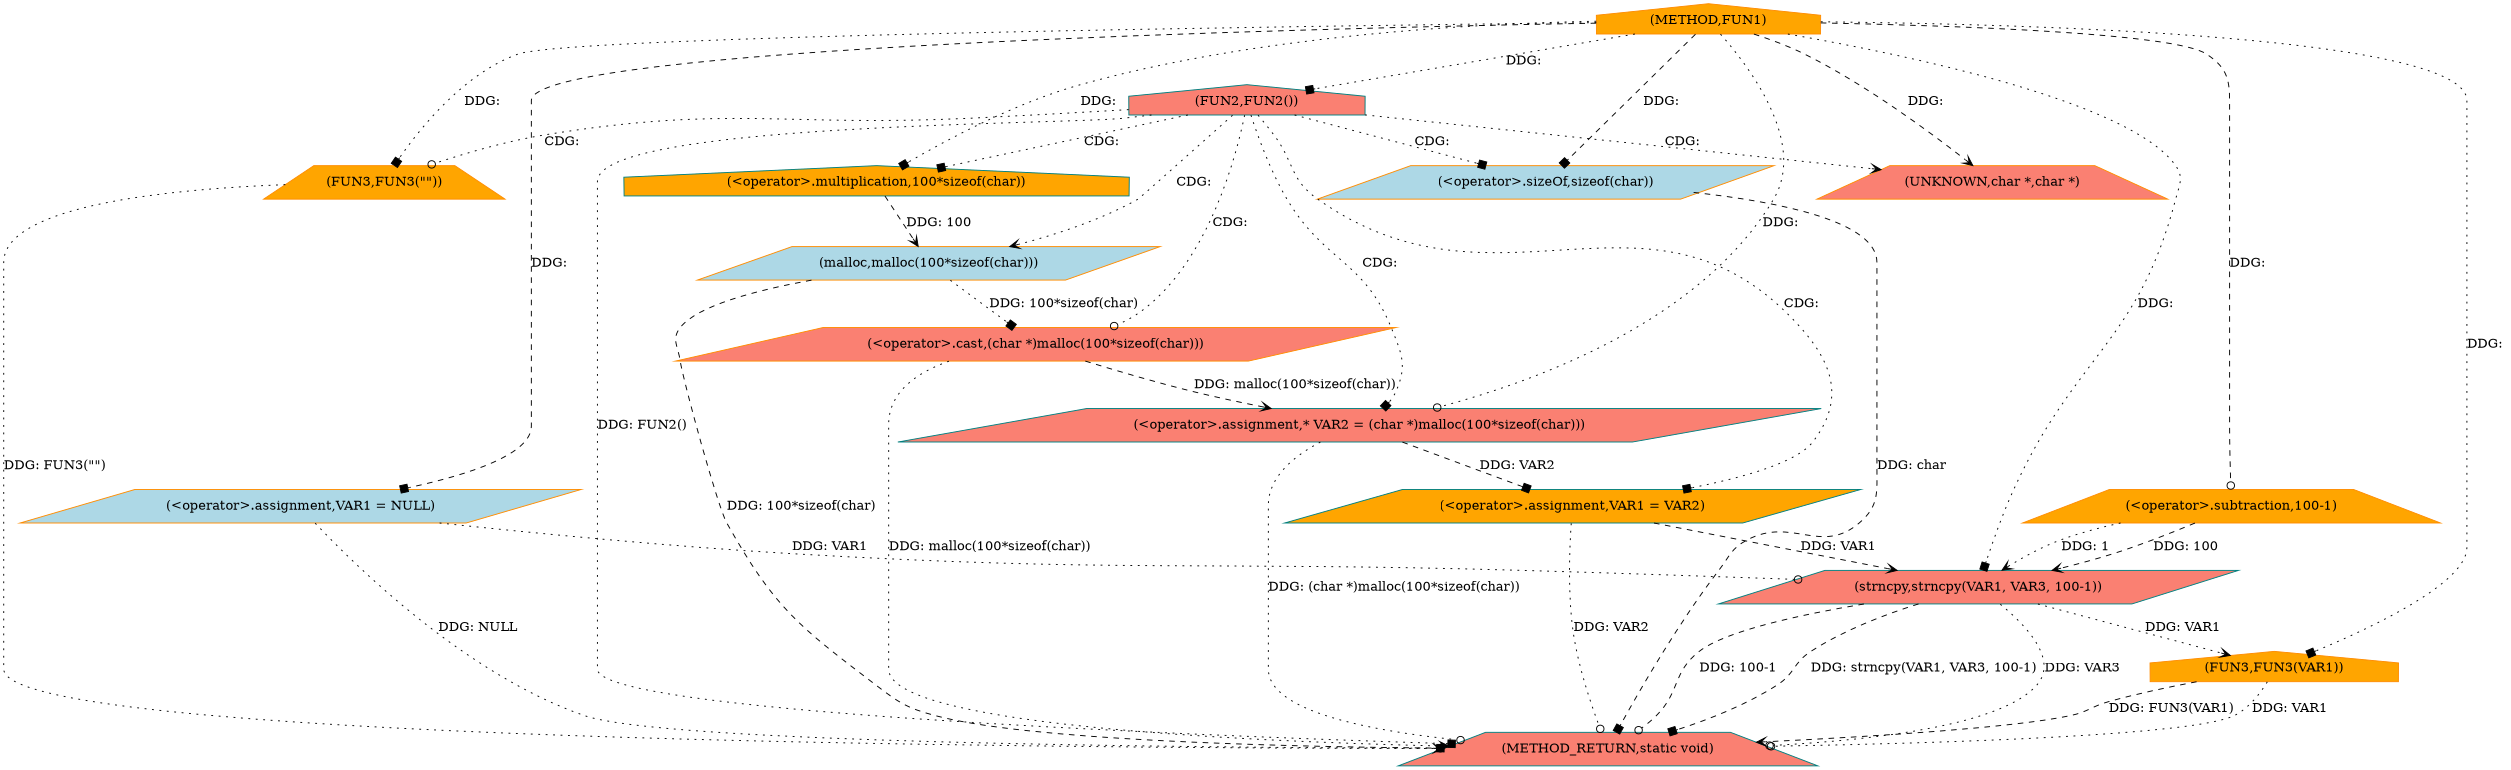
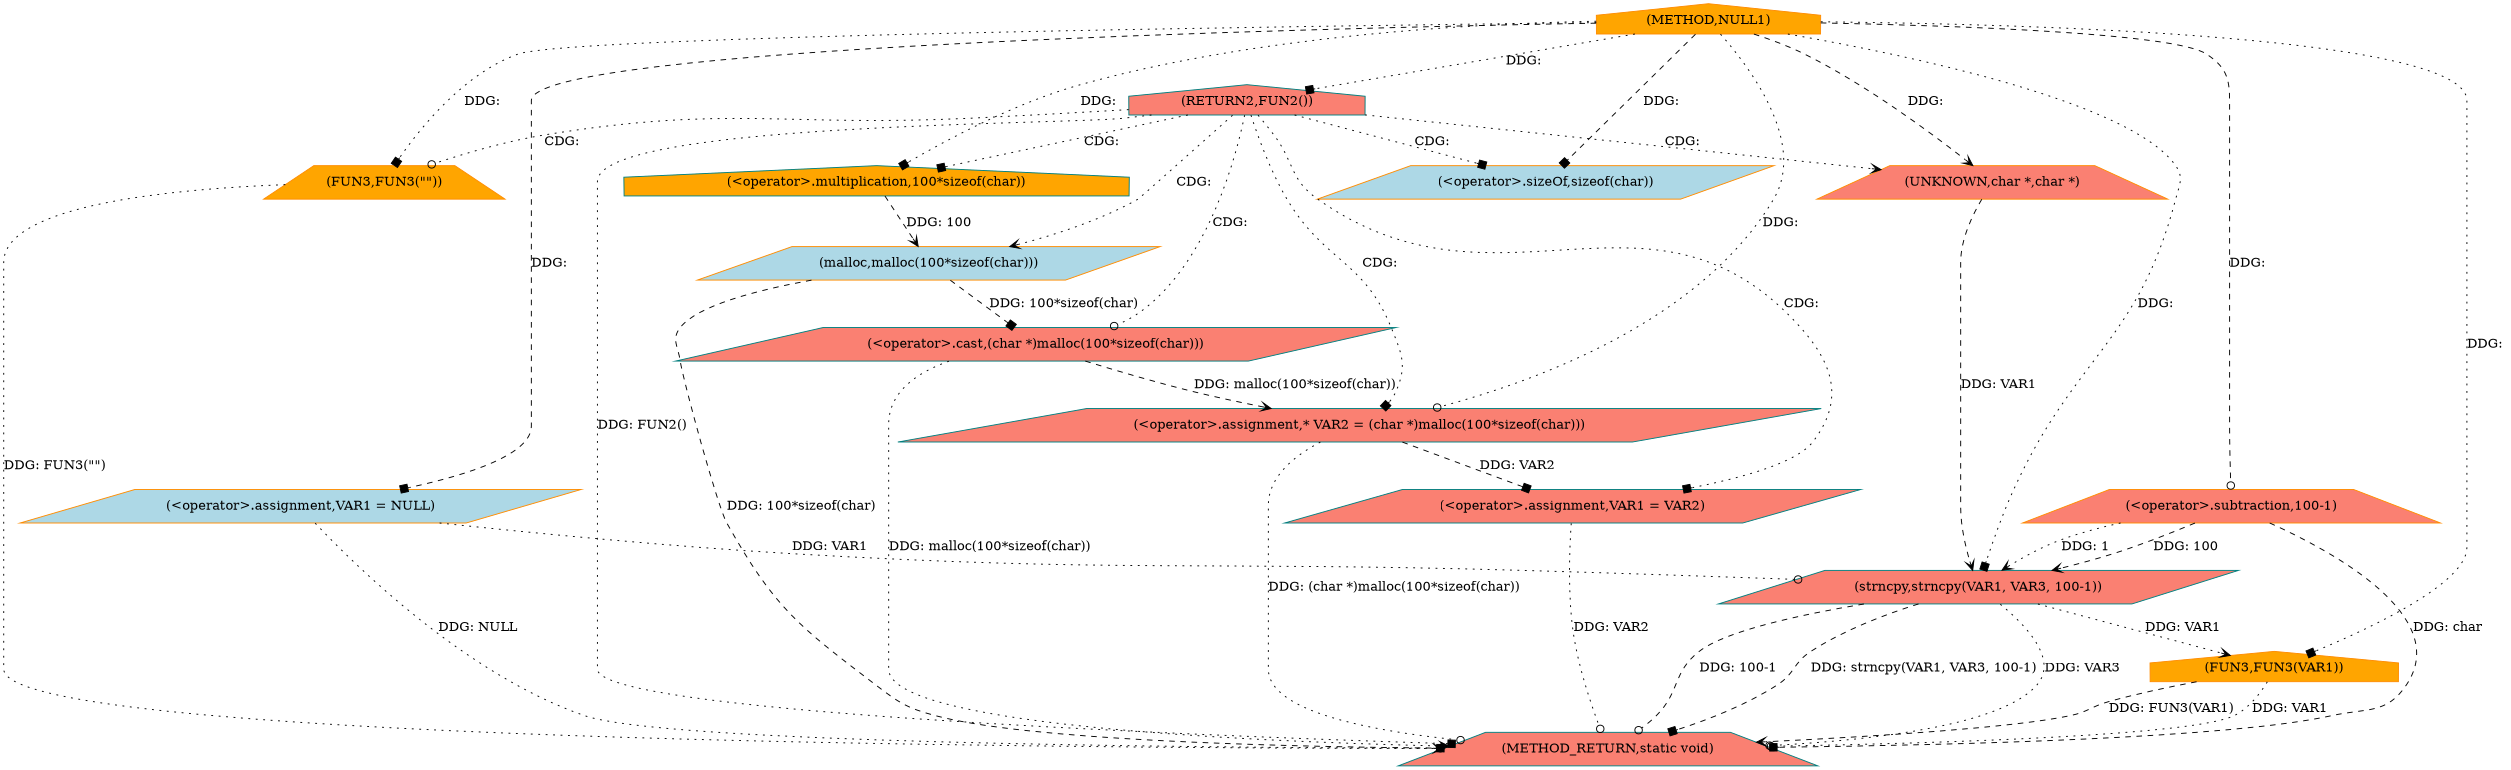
(1708, 20) -> (1708, 20)
(1247, 101) -> (1247, 101)
(978, 301) -> (978, 301)
(1036, 344) -> (1036, 344)
(1877, 463) -> (2217, 731)
(1573, 506) -> (1573, 506)
(2231, 506) -> (2231, 506)
(1771, 546) -> (1961, 379)
